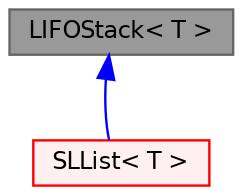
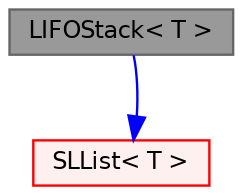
(106, 110) -> (137, 86)
